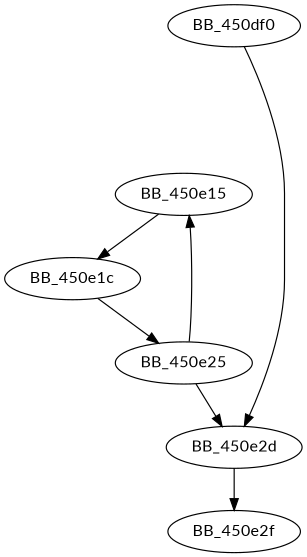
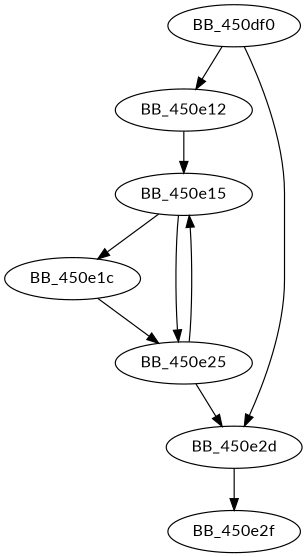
none -> (184, 110)
none -> (176, 273)
